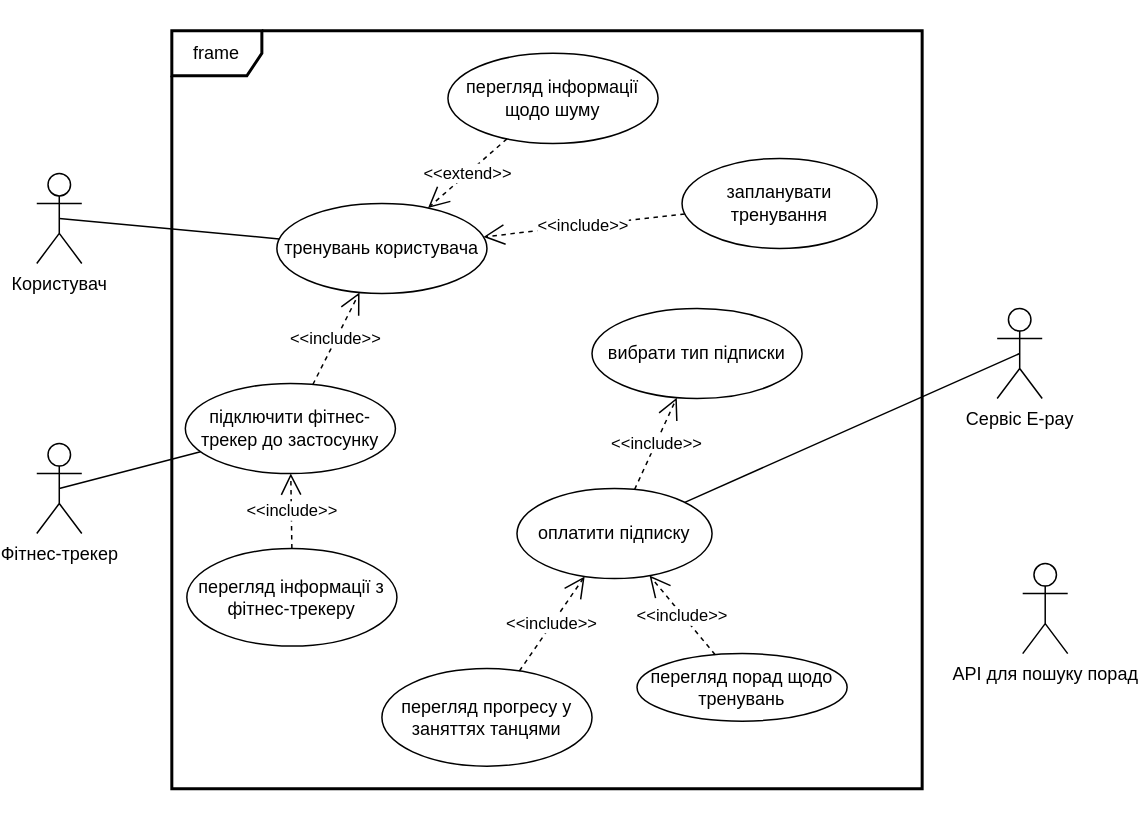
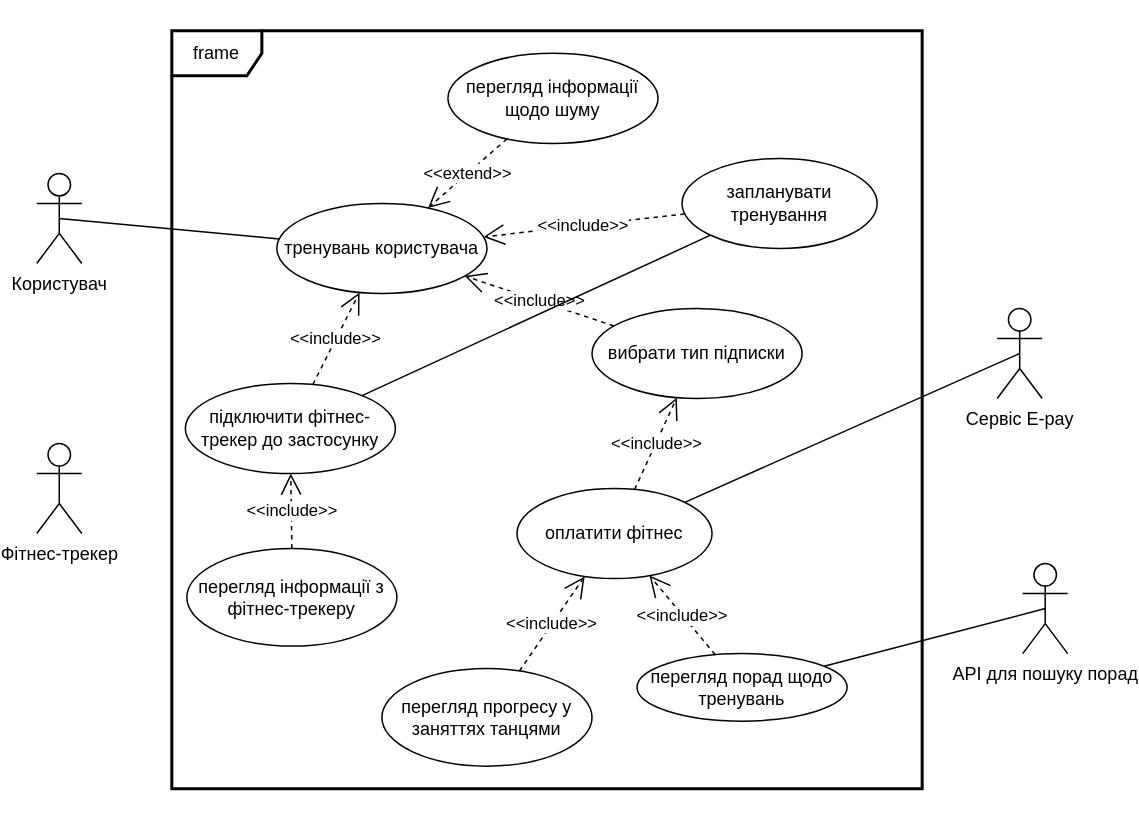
none -> (514, 292)
(139, 468) -> (536, 315)
(614, 533) -> (614, 533)
none -> (932, 638)
